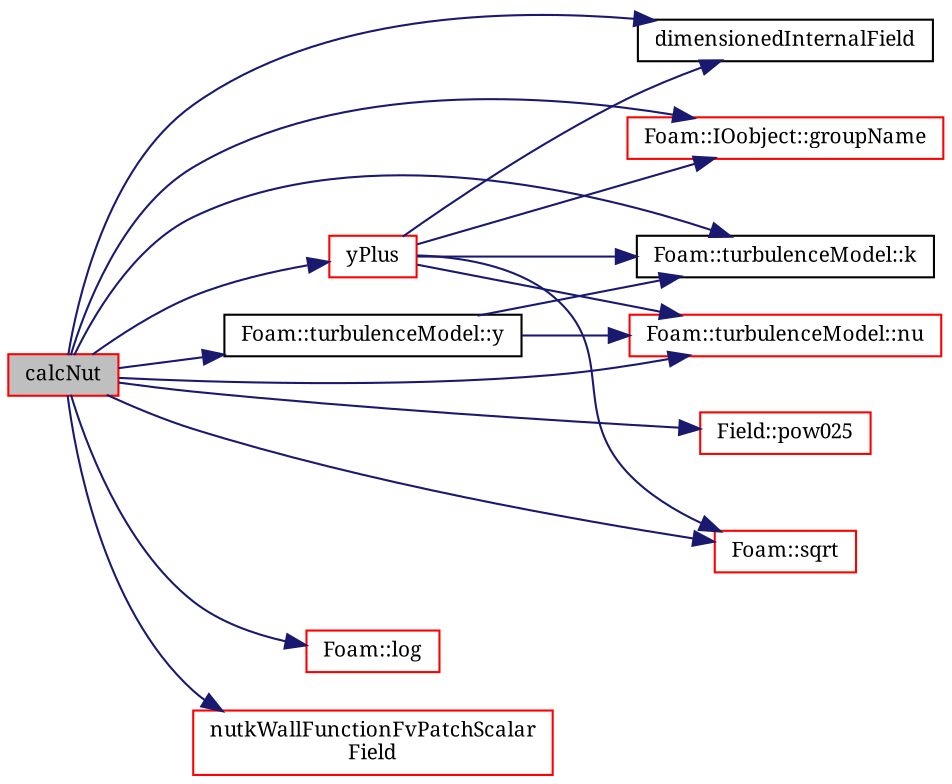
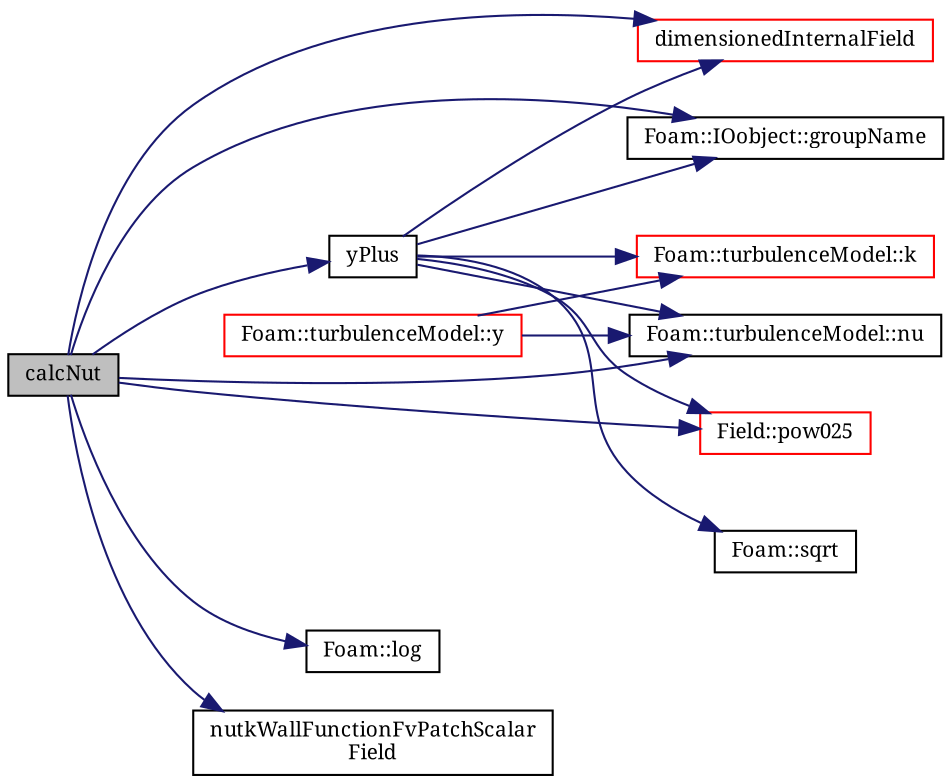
(785, 40) -> (785, 40)
(785, 138) -> (785, 138)
(360, 178) -> none
(373, 257) -> (373, 257)
(785, 257) -> (785, 257)
(373, 335) -> (373, 335)
(785, 335) -> (785, 335)
none -> (602, 351)
(161, 363) -> none
(63, 375) -> (63, 375)
(396, 482) -> none
(785, 552) -> (785, 552)
(373, 651) -> (373, 651)
(373, 743) -> (373, 743)
